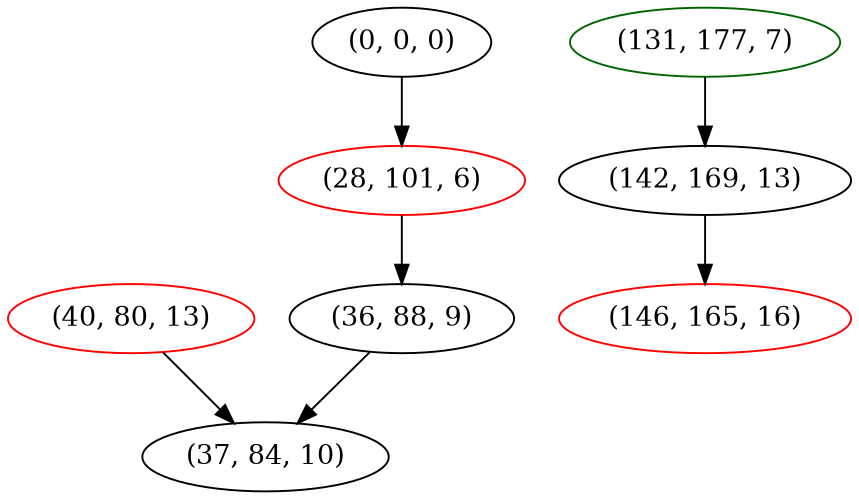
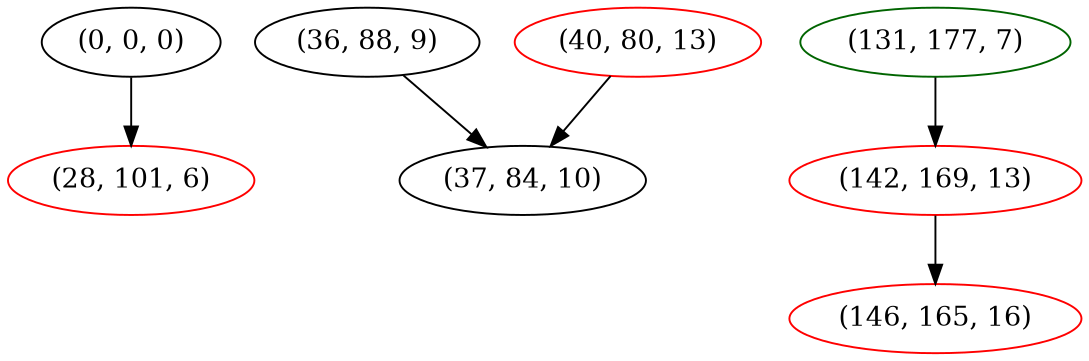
(705, 180) -> (935, 180)
(402, 240) -> none
